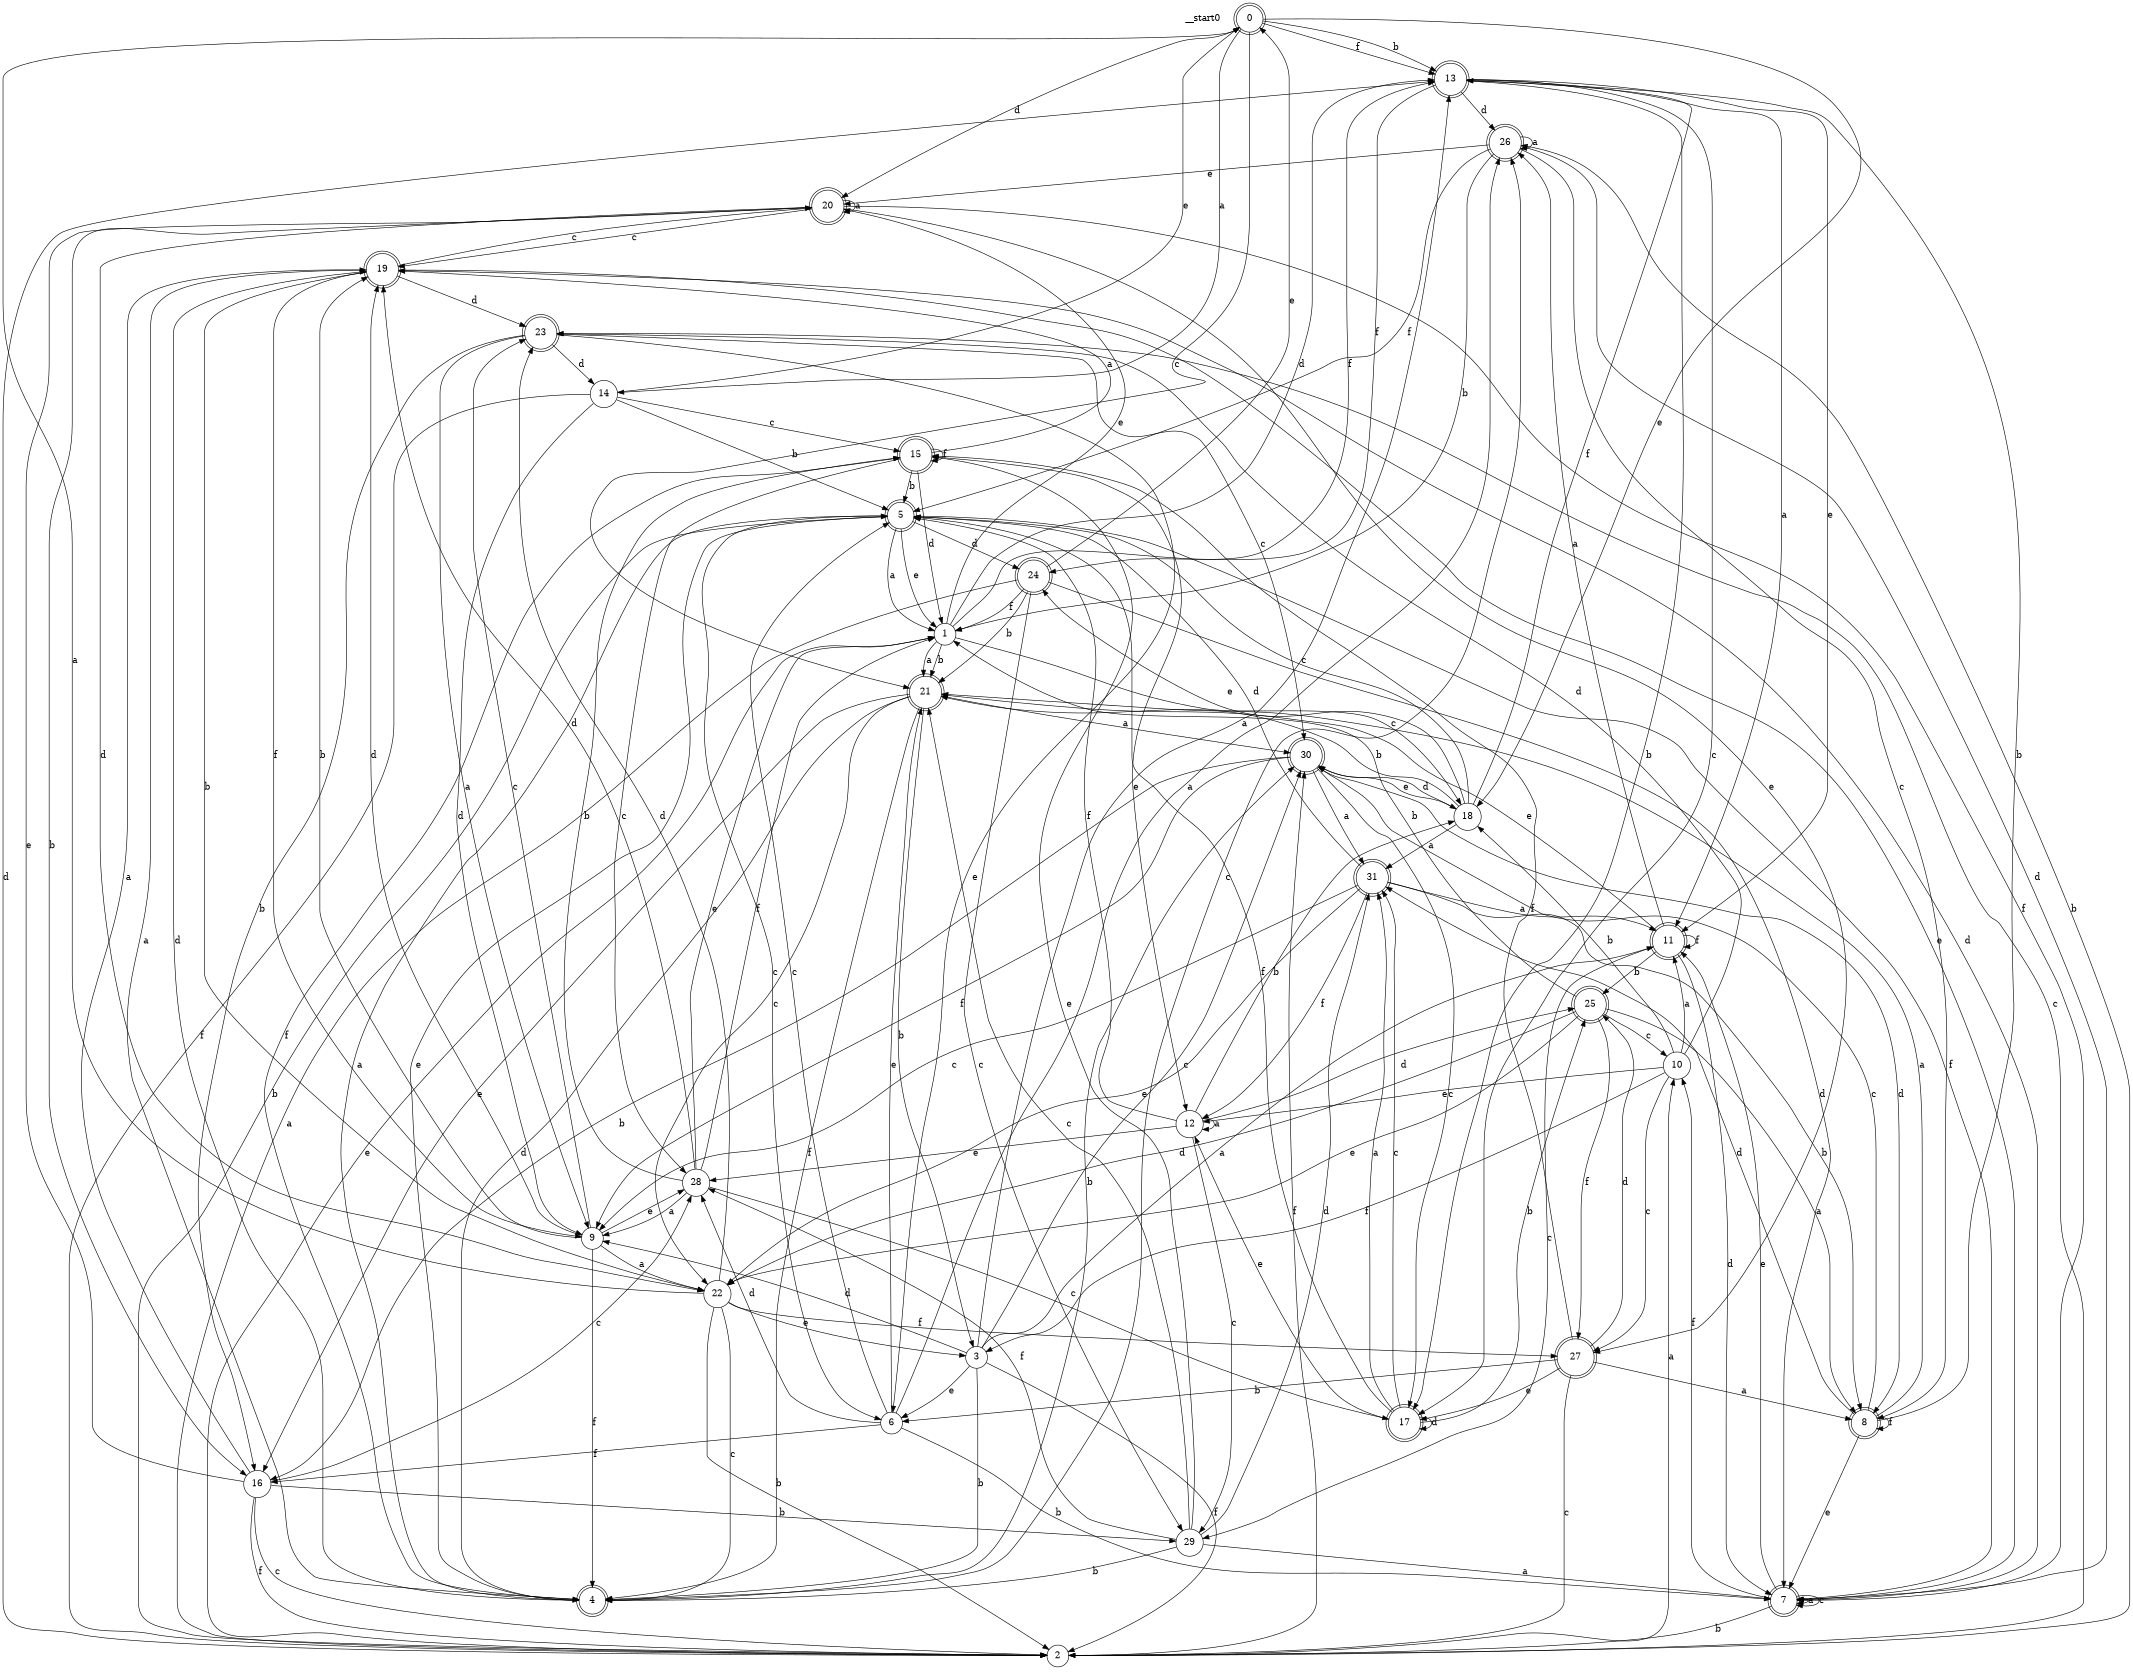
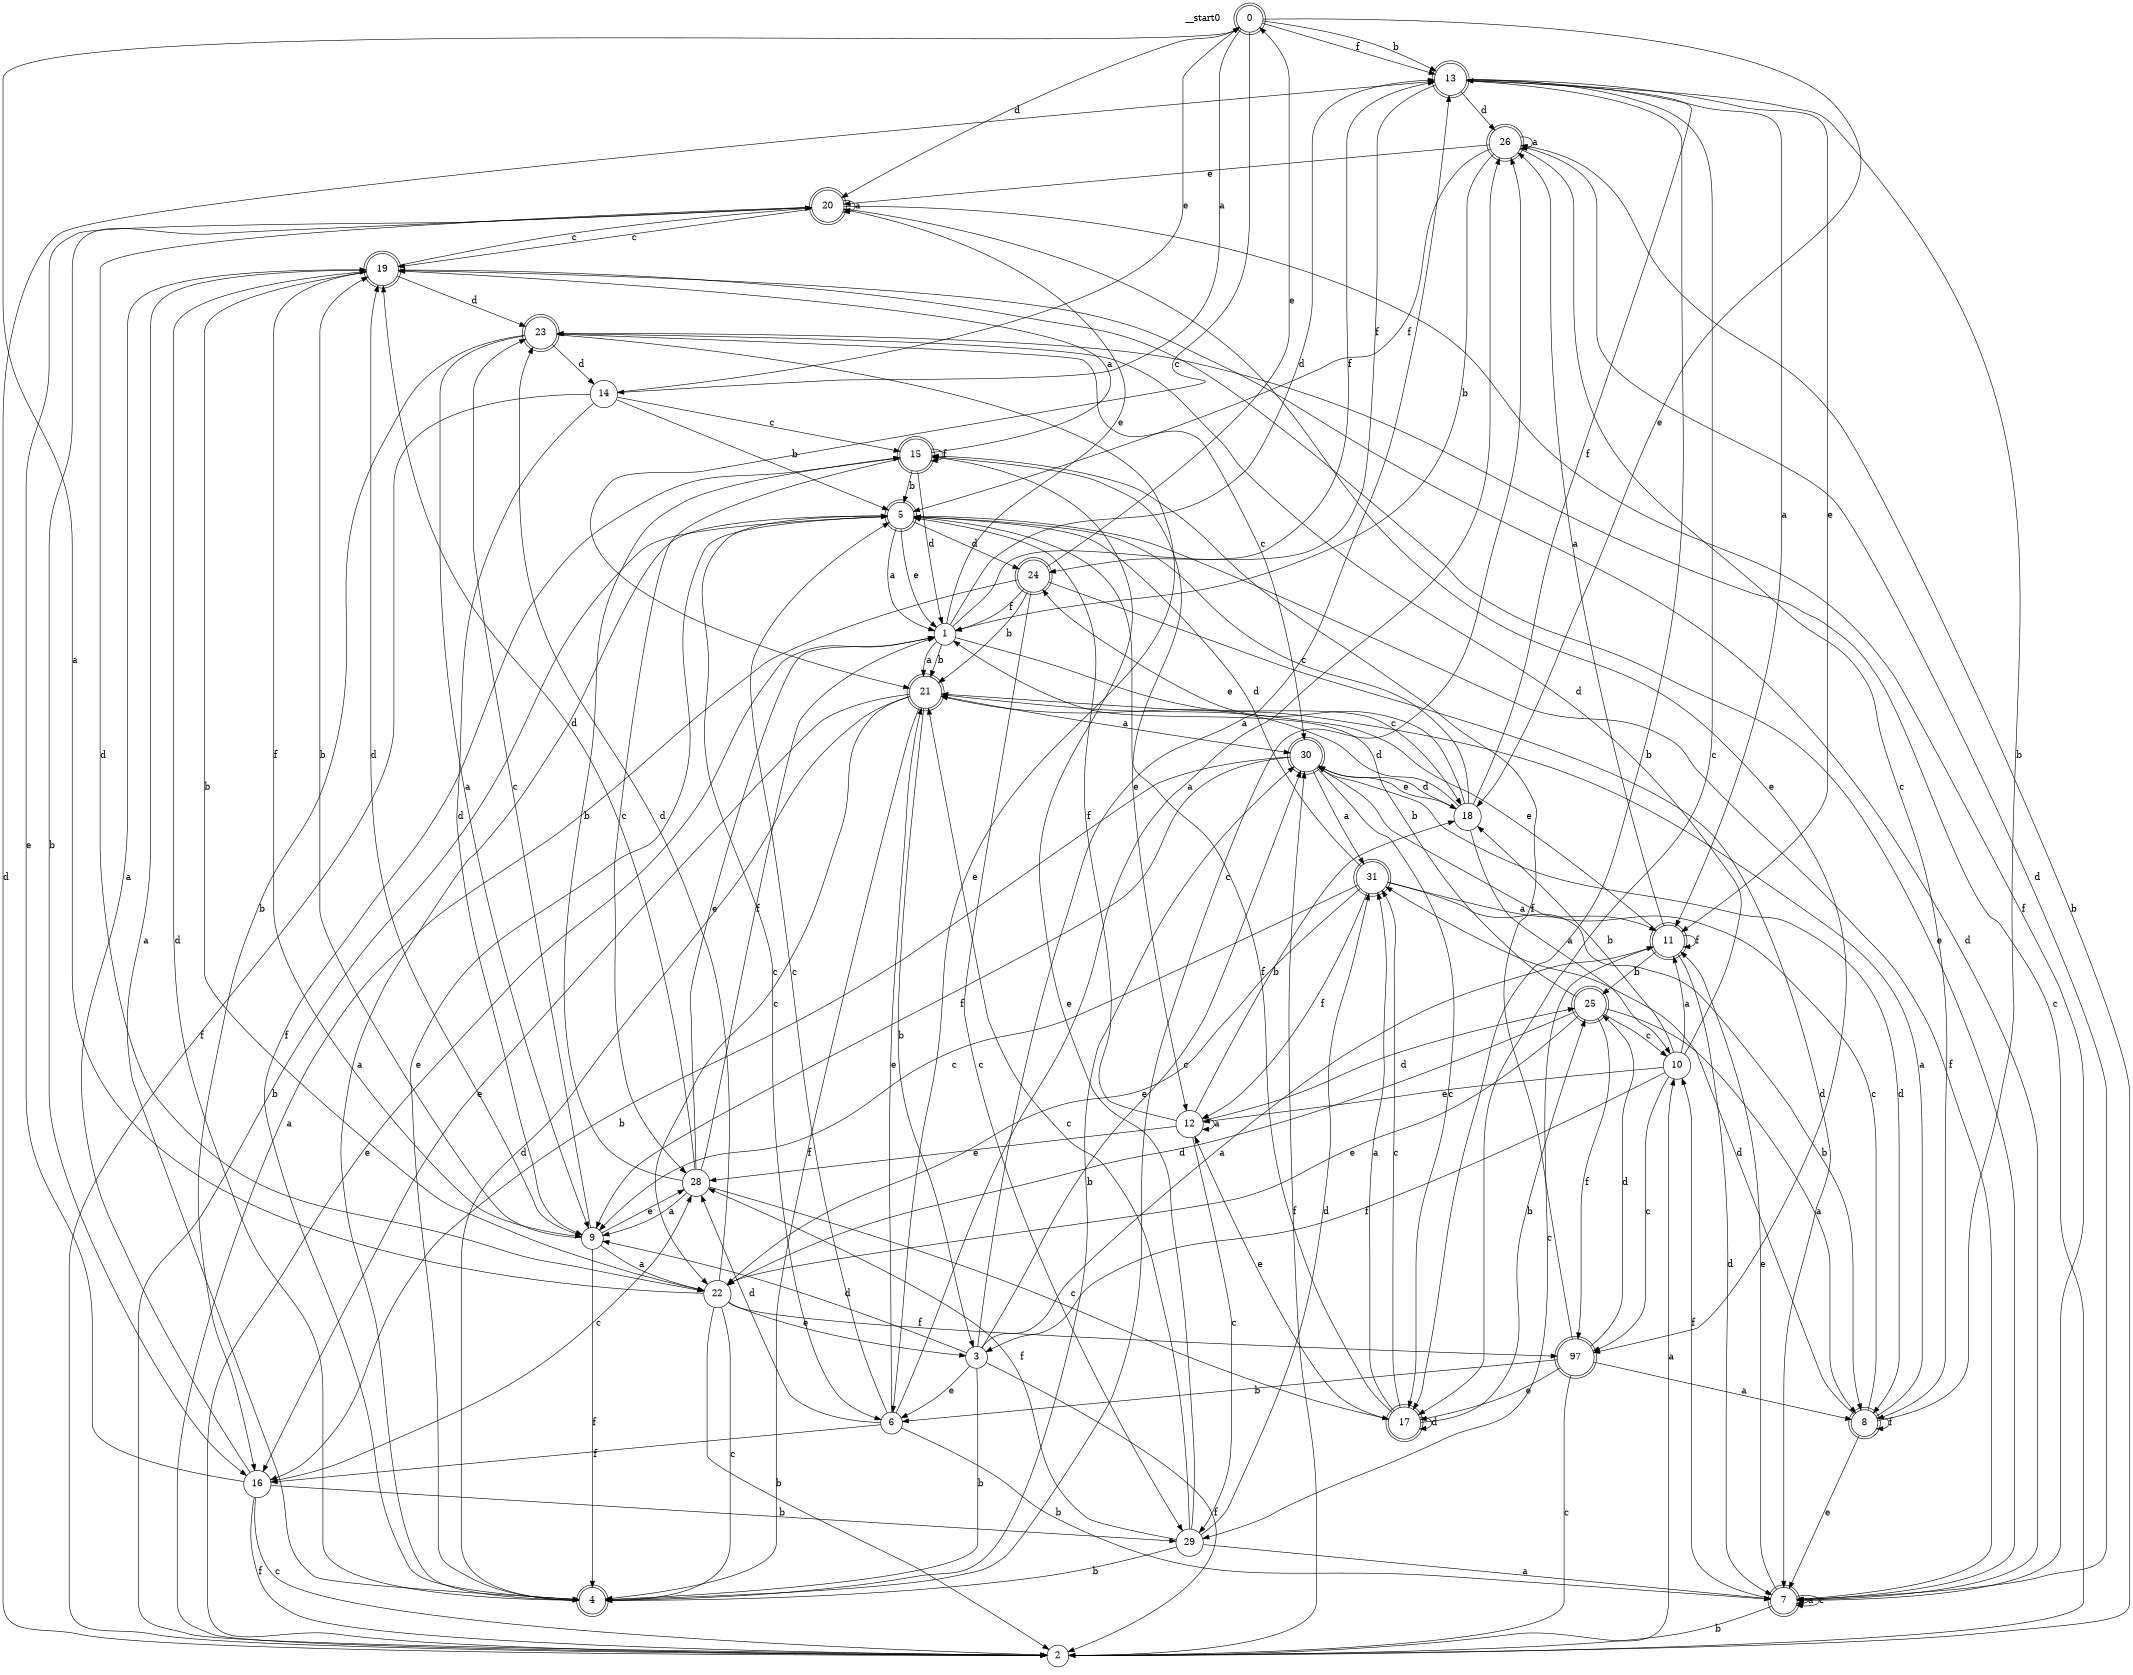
(1379, 756) -> (1379, 756)
(1425, 844) -> (1555, 949)
(1576, 1357) -> (1576, 1357)
